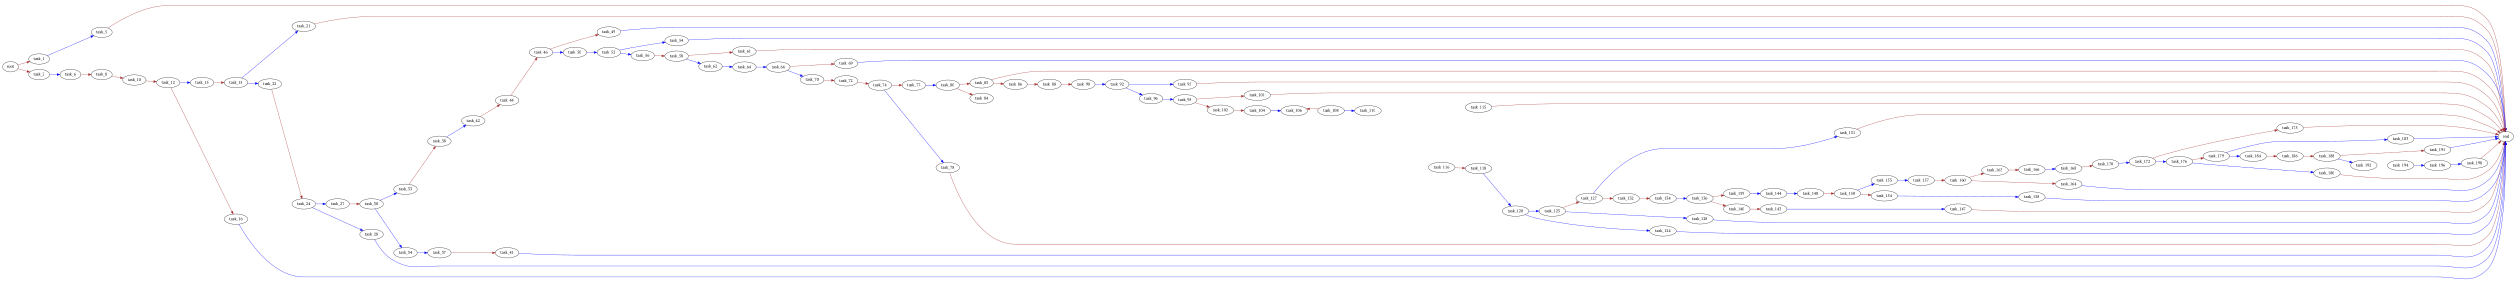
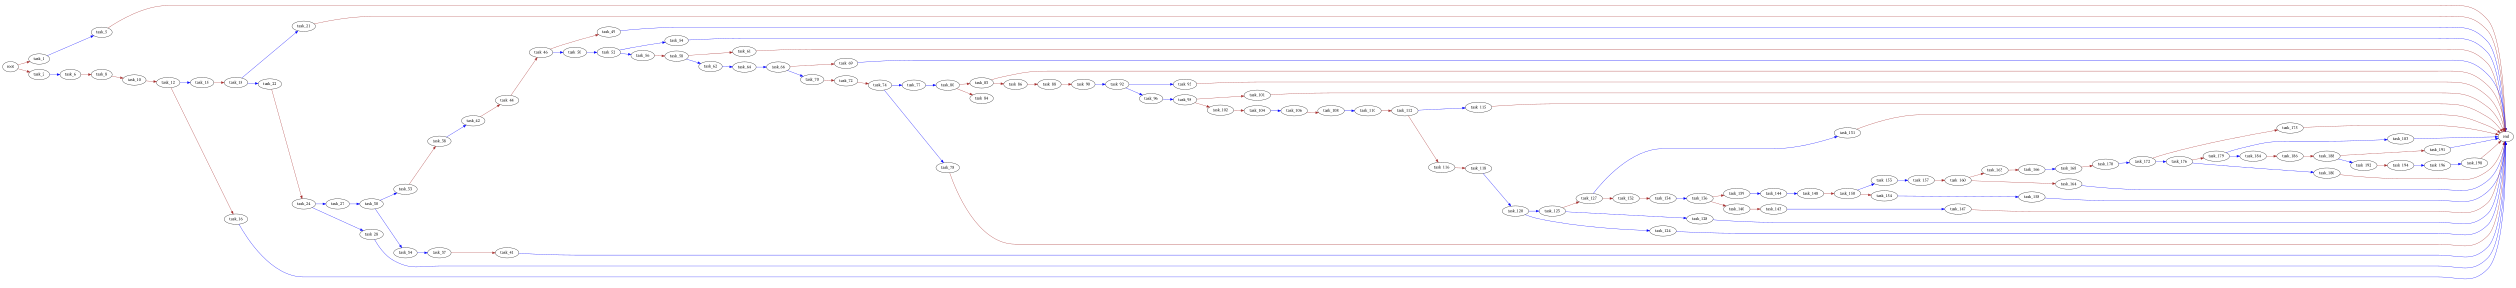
(895, 85) -> (895, 85)
(1314, 109) -> (1311, 113)
none -> (1405, 111)
none -> (2381, 165)
(353, 204) -> (353, 204)
